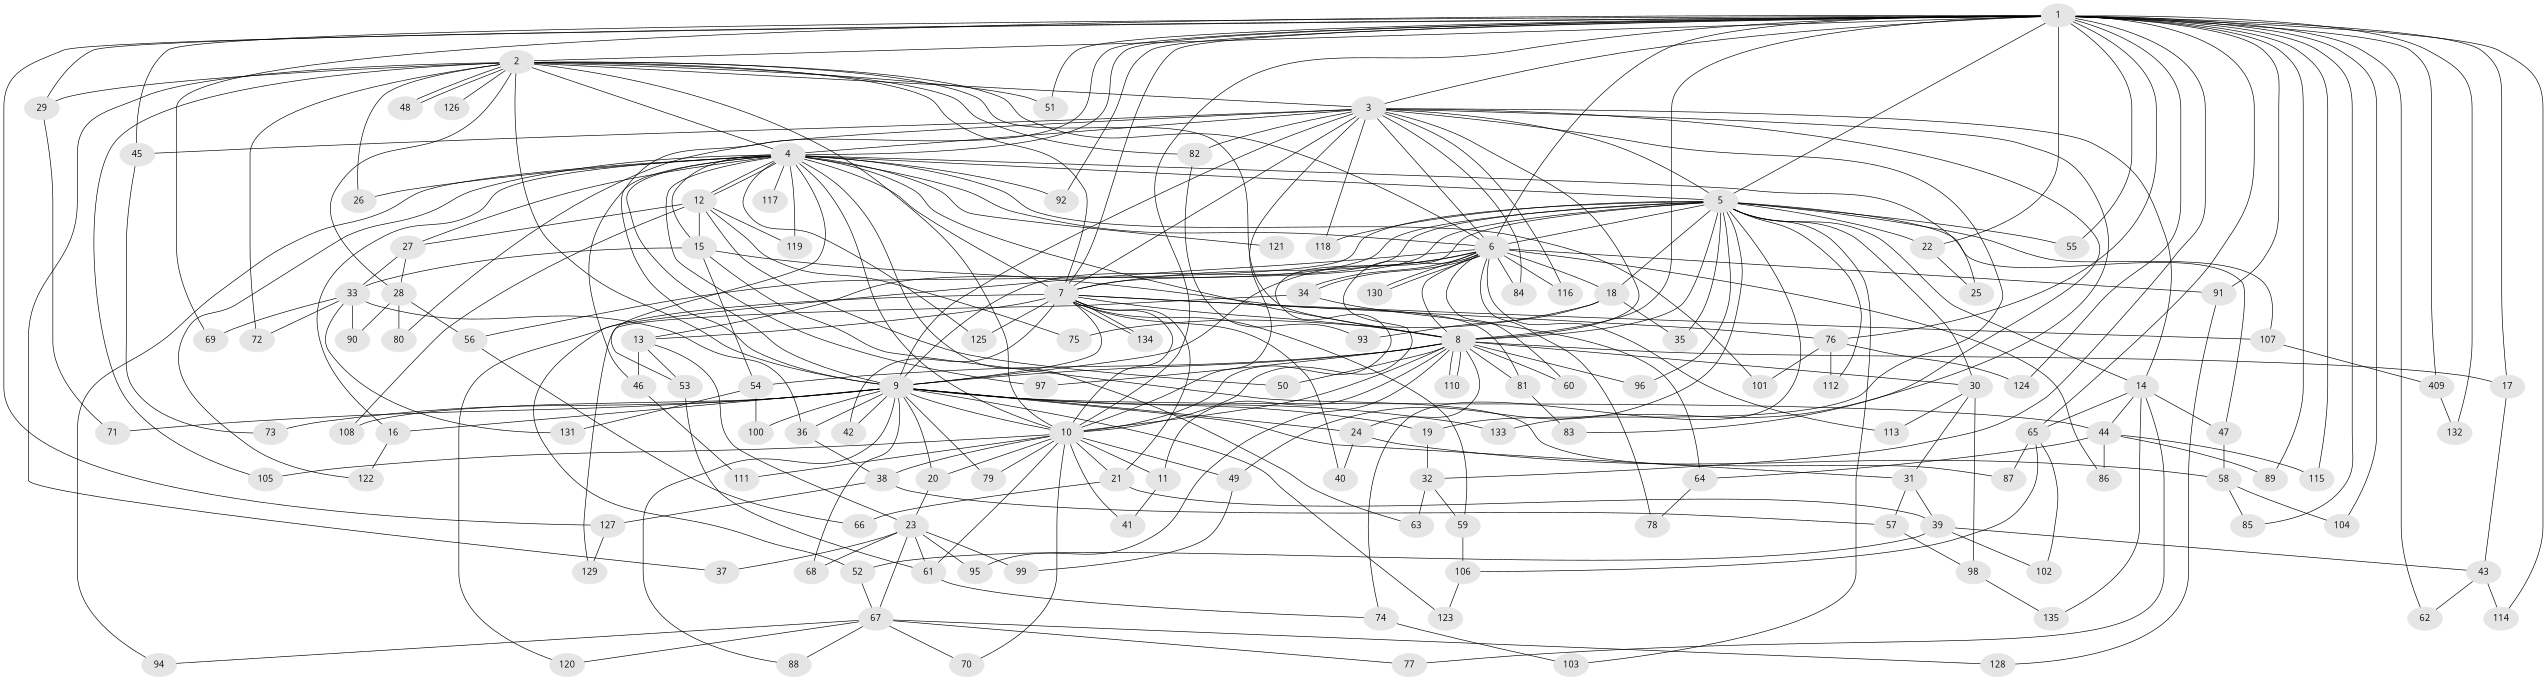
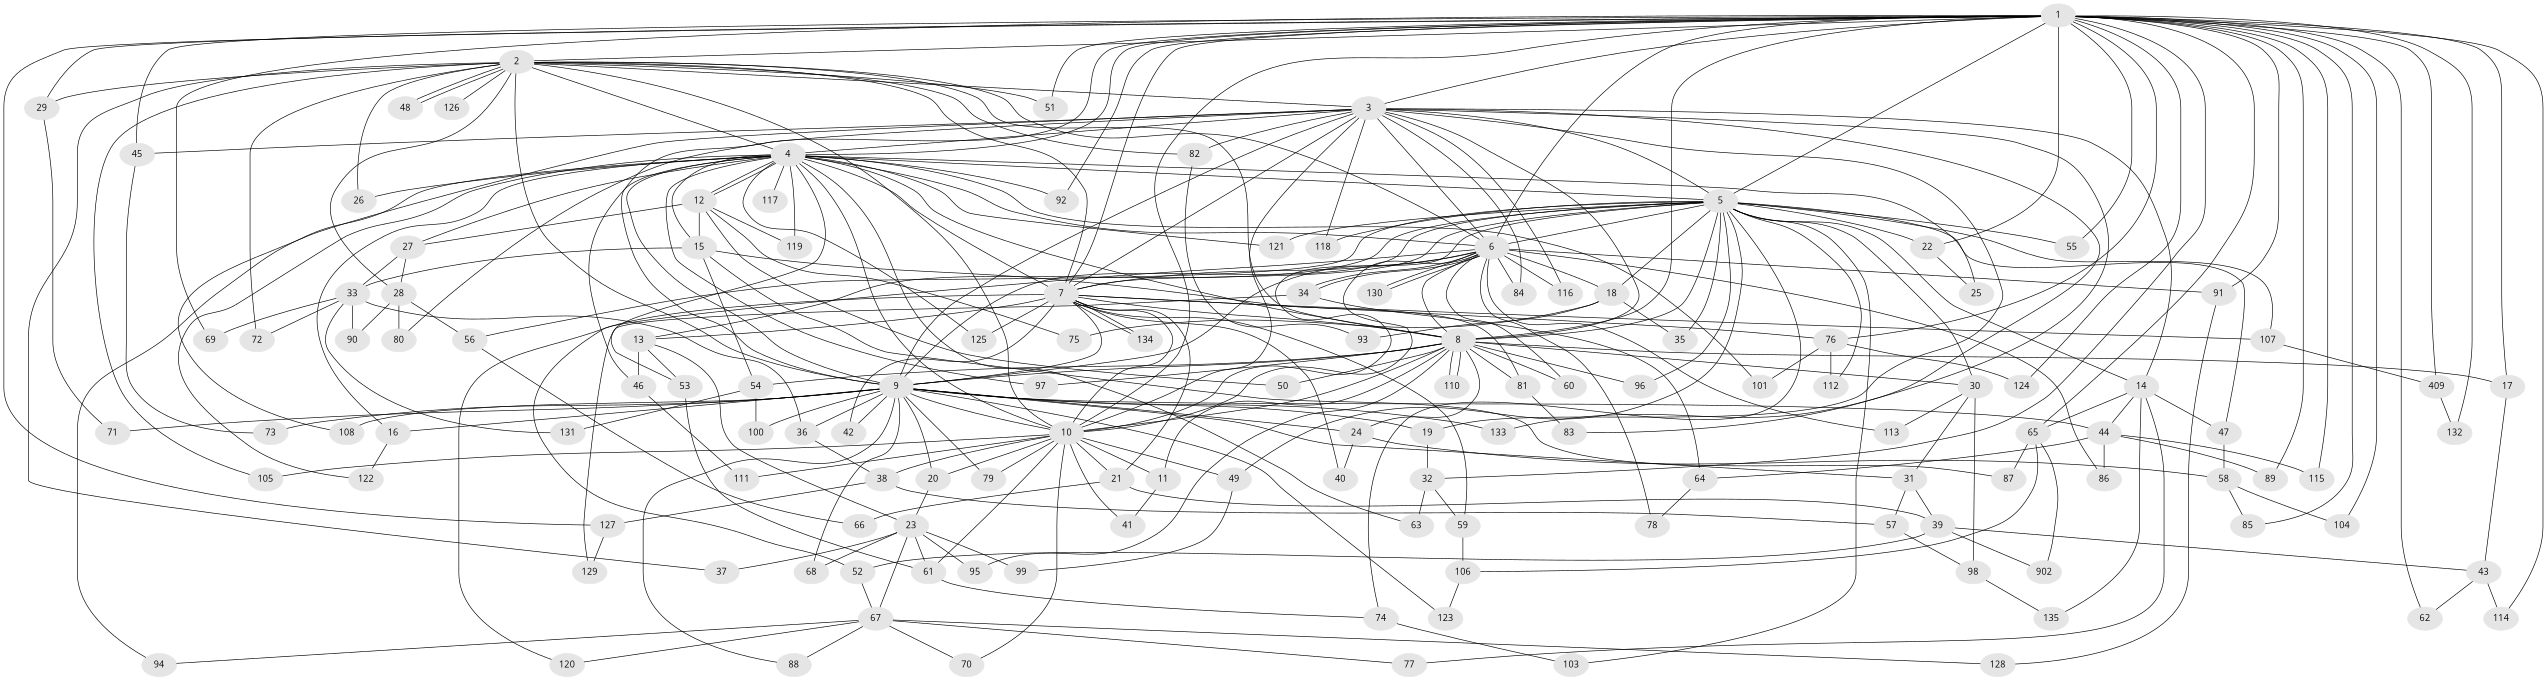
none -> (1402, 221)
(504, 292) -> (644, 146)
(2044, 572) -> (2044, 572)
